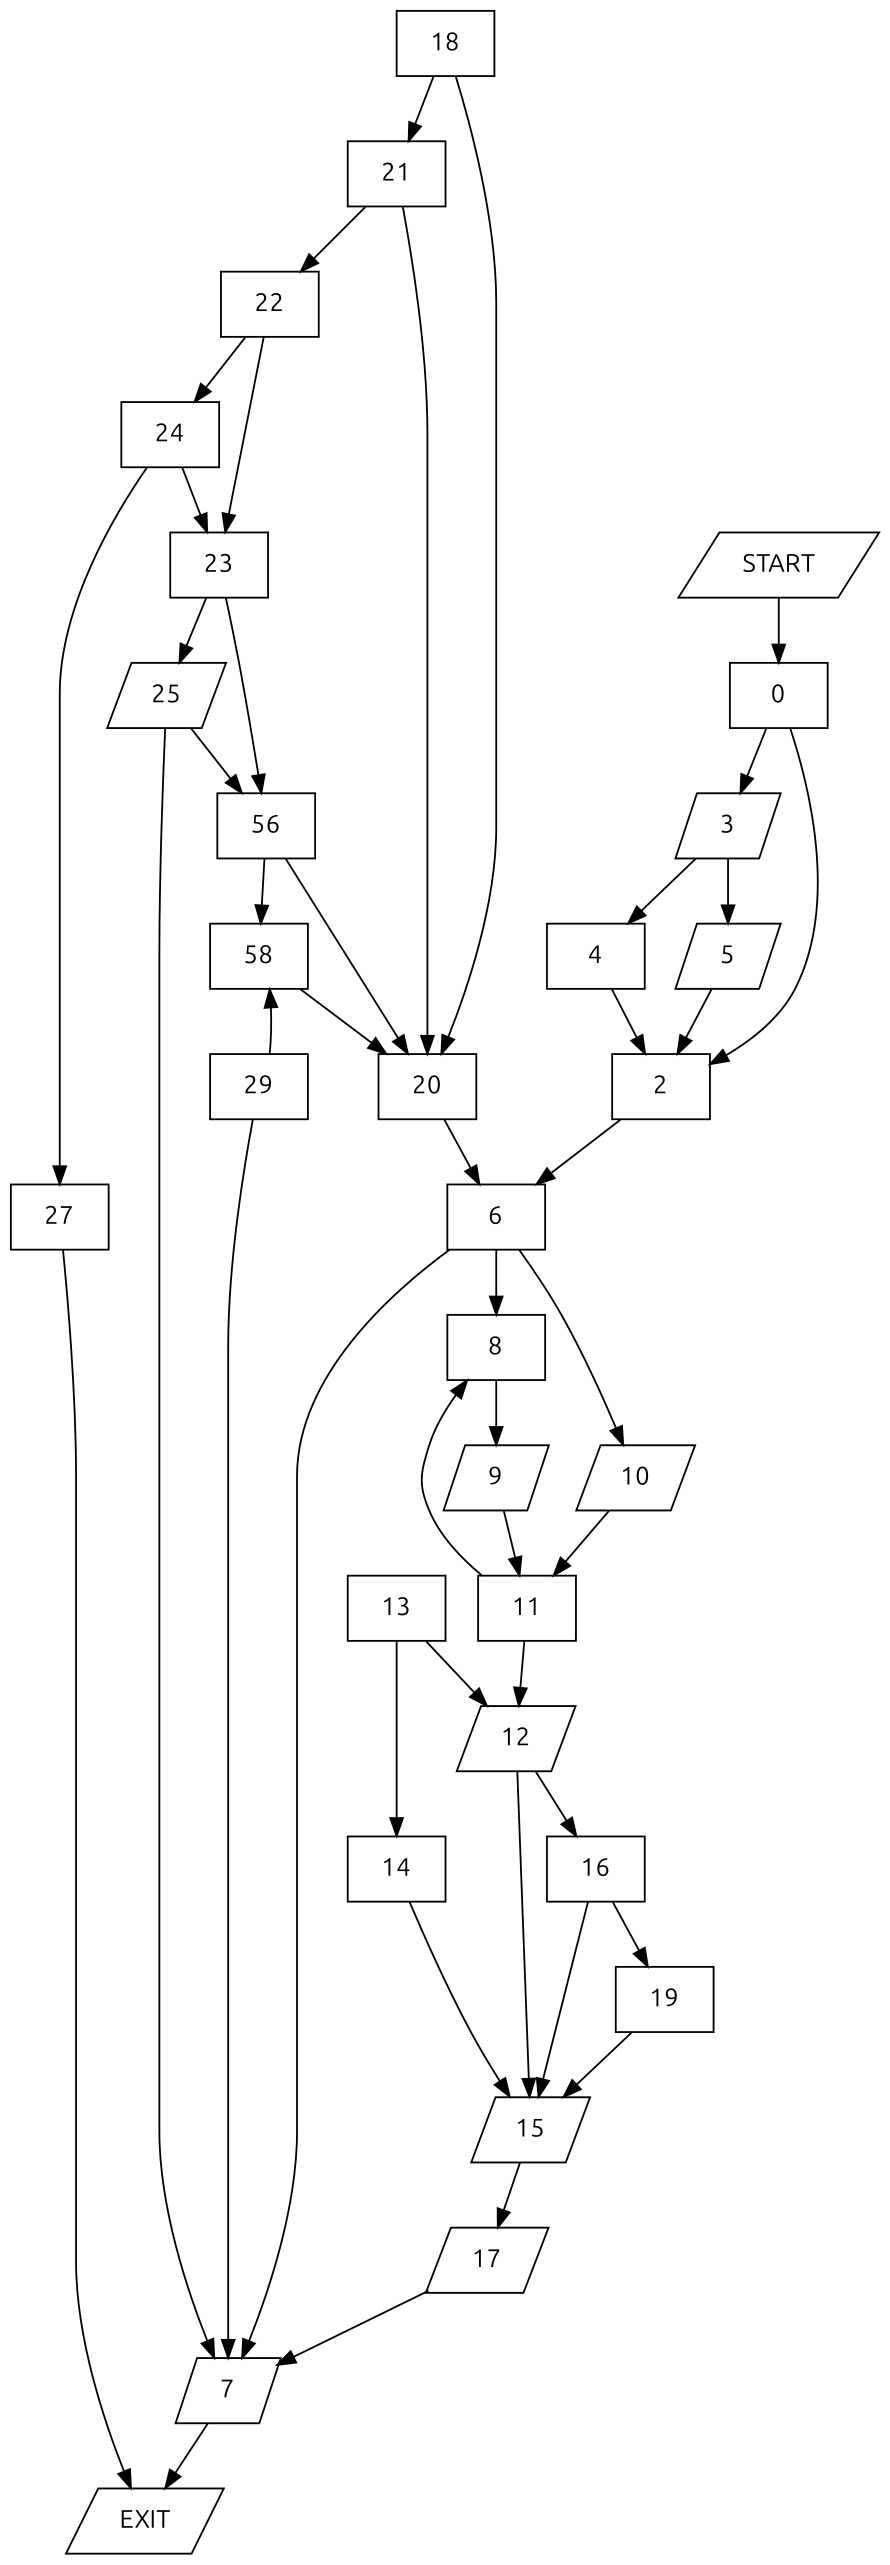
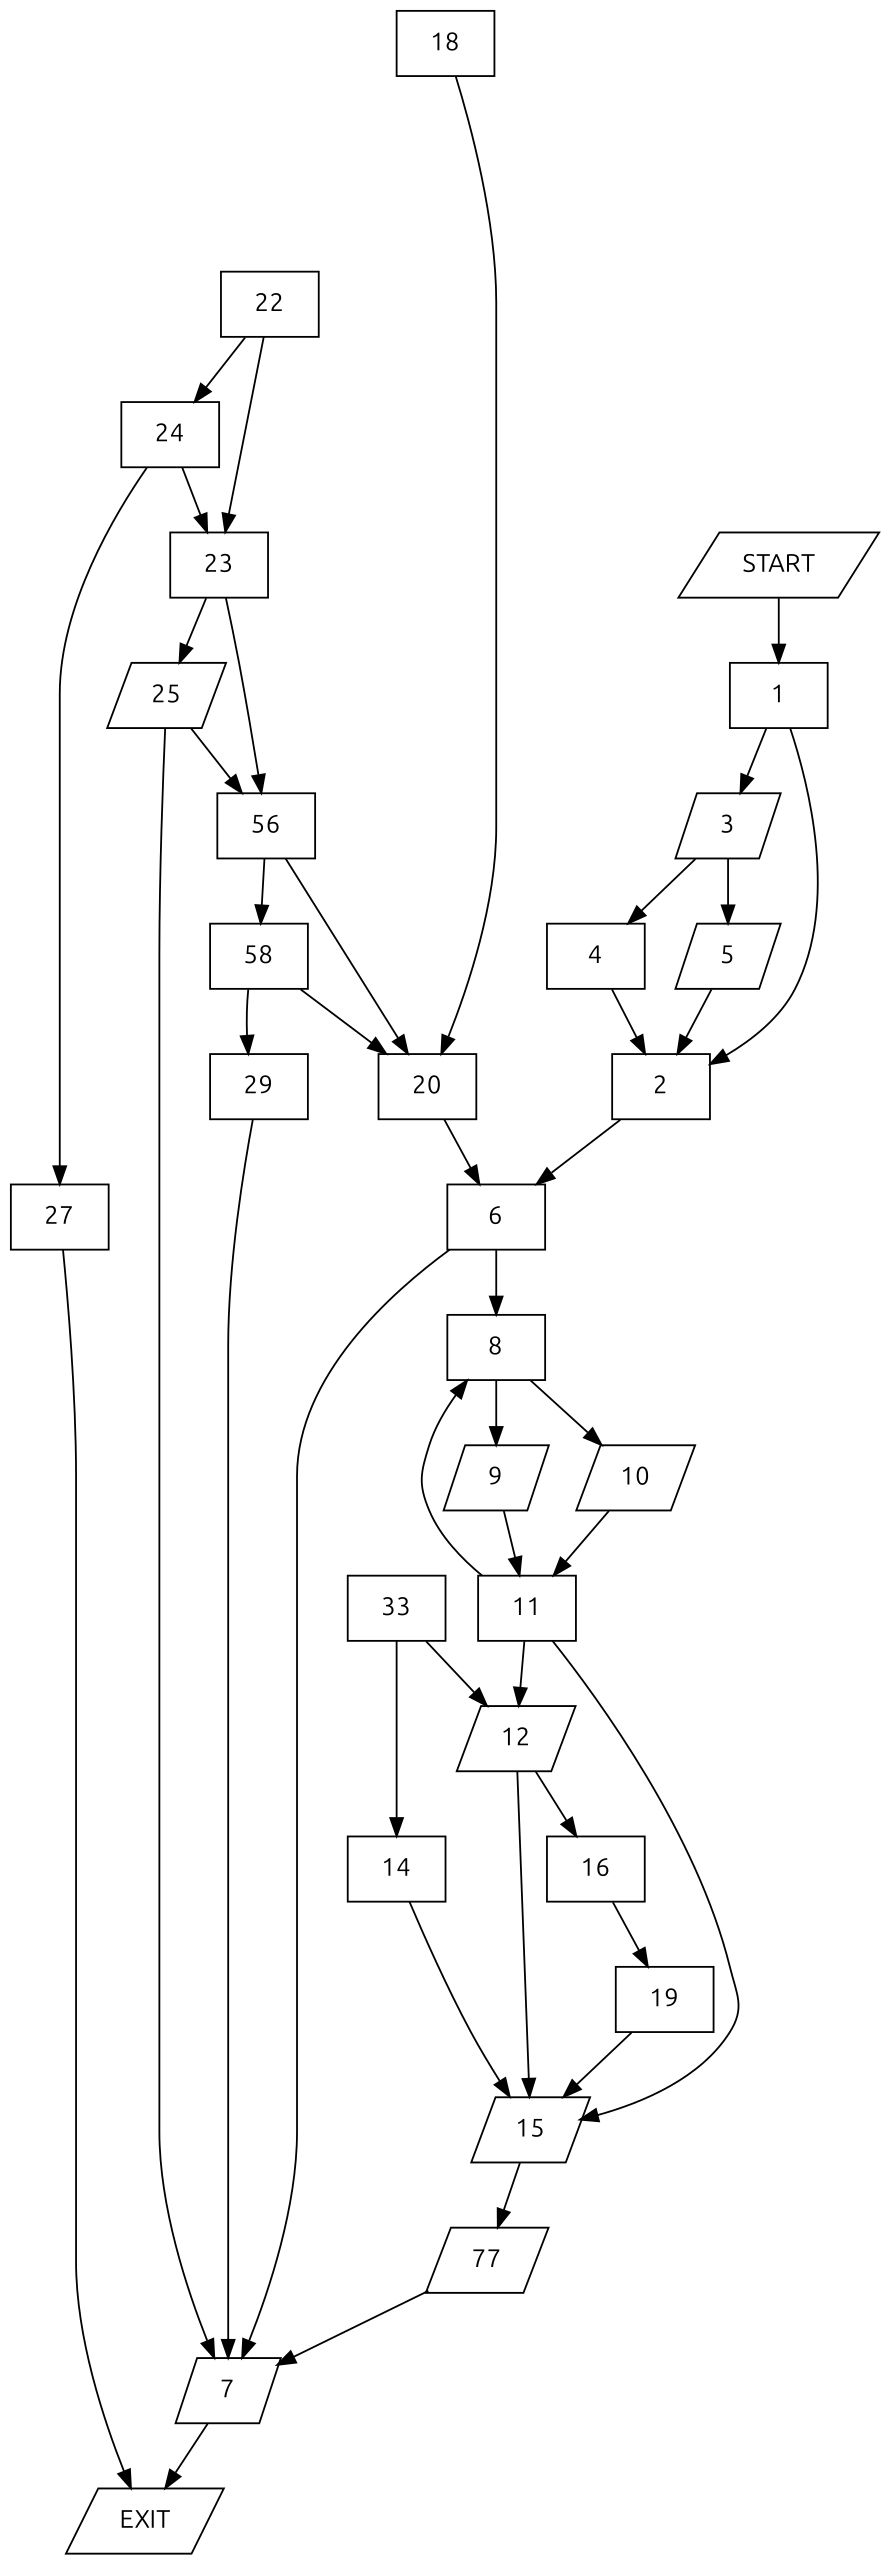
(397, 174) -> none
(779, 695) -> (779, 695)
(271, 1031) -> (247, 1013)
(573, 1336) -> (559, 1407)
(397, 1608) -> (397, 1608)
(566, 1991) -> (707, 1898)
(487, 2260) -> (487, 2260)
